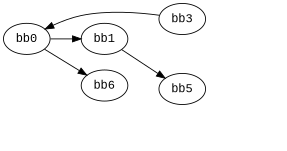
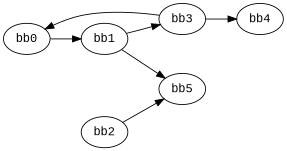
none -> (260, 19)
none -> (139, 30)
(105, 86) -> none
none -> (105, 132)
